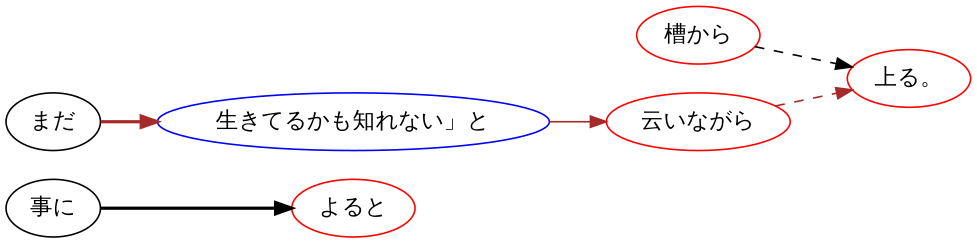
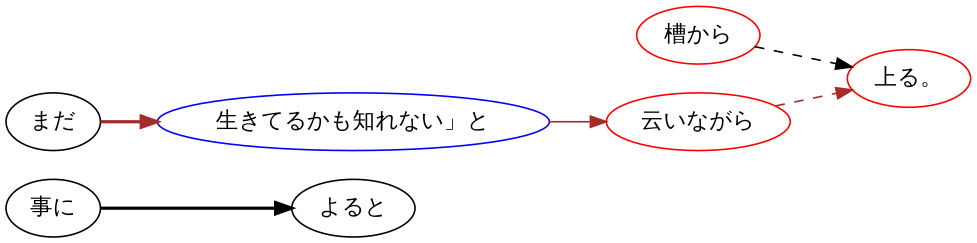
(353, 208) -> (353, 208)
